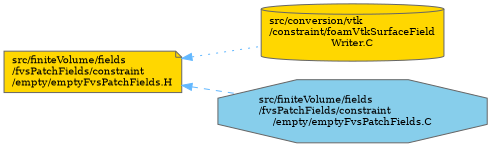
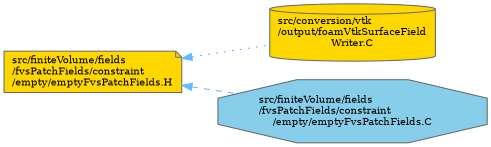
(353, 33) -> (353, 33)
